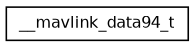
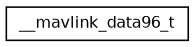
(97, 24) -> (97, 24)
